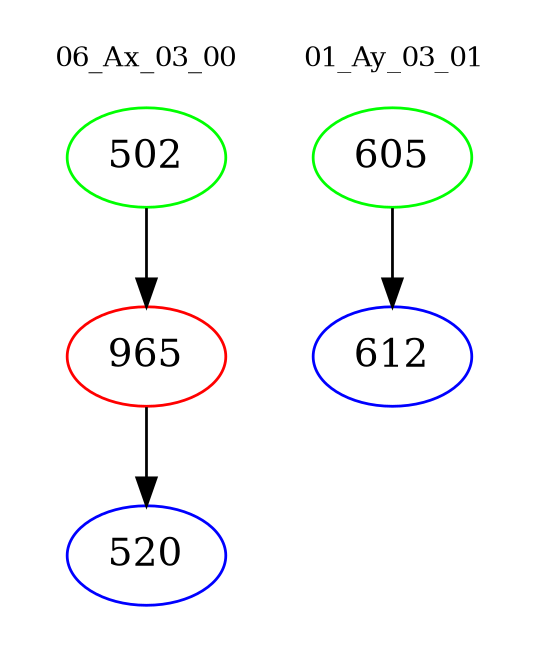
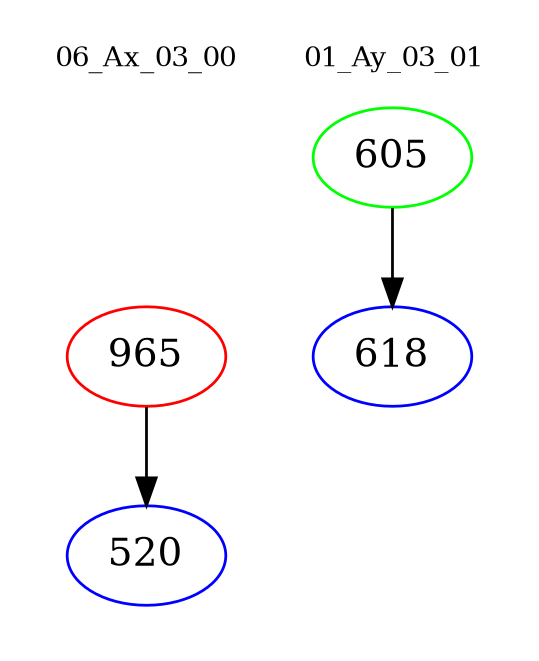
(146, 158) -> none
(392, 357) -> (392, 357)
